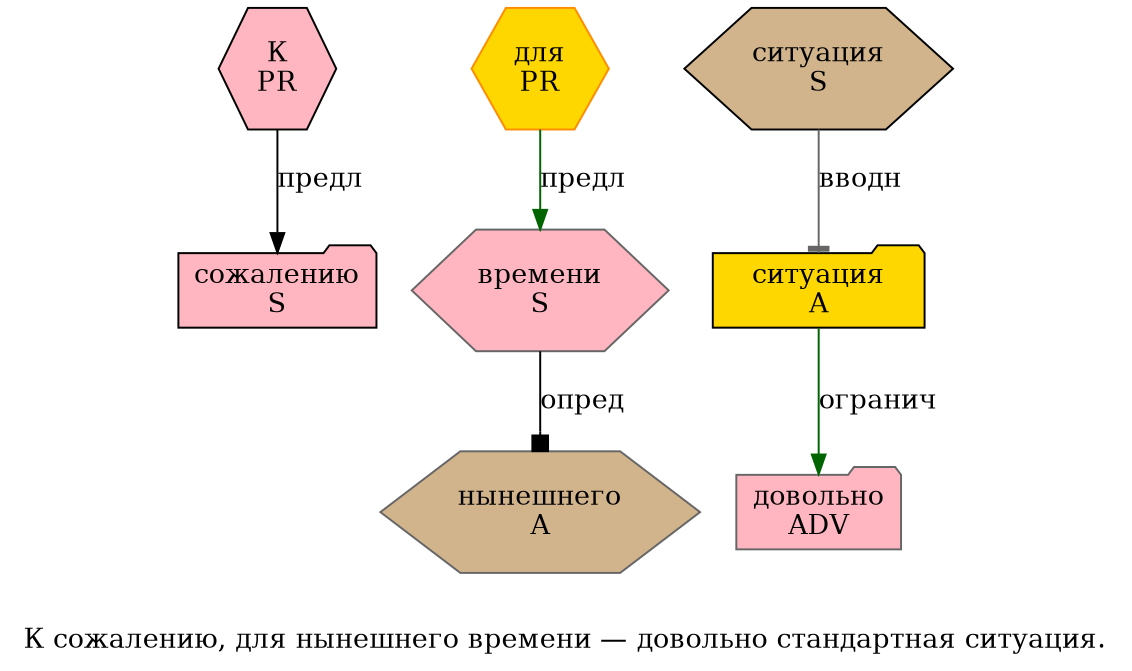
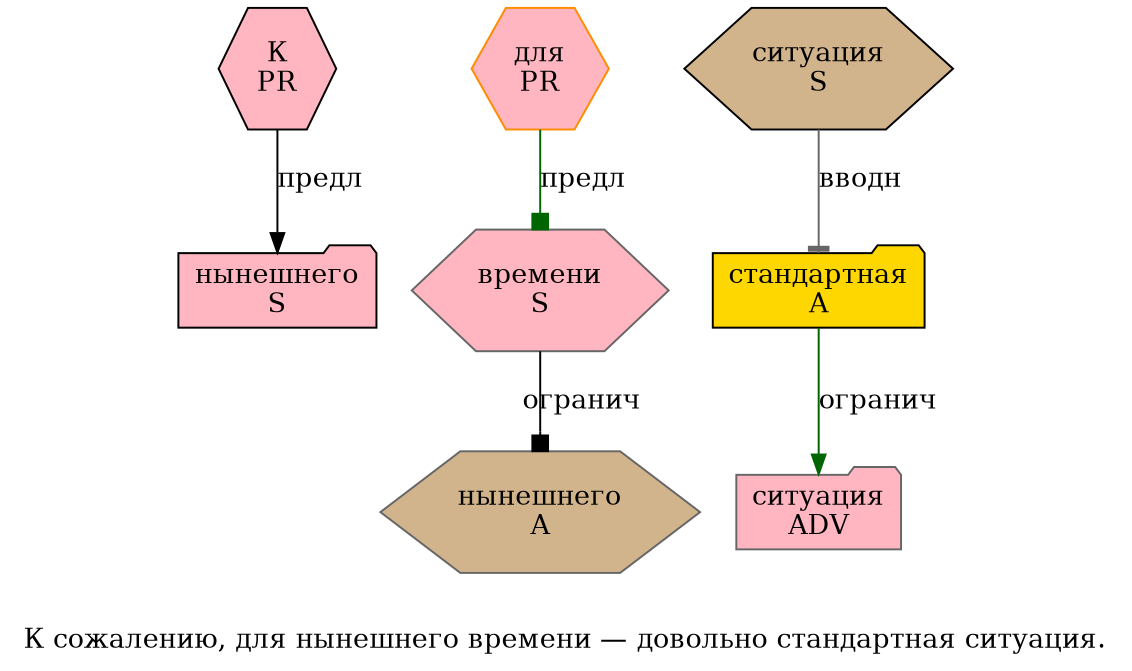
(540, 69) -> (540, 69)
(540, 170) -> (540, 170)
(277, 290) -> (277, 290)
(819, 290) -> (819, 290)
(582, 401) -> (582, 401)
(819, 512) -> (819, 512)
